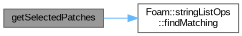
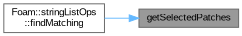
(116, 18) -> (117, 18)
